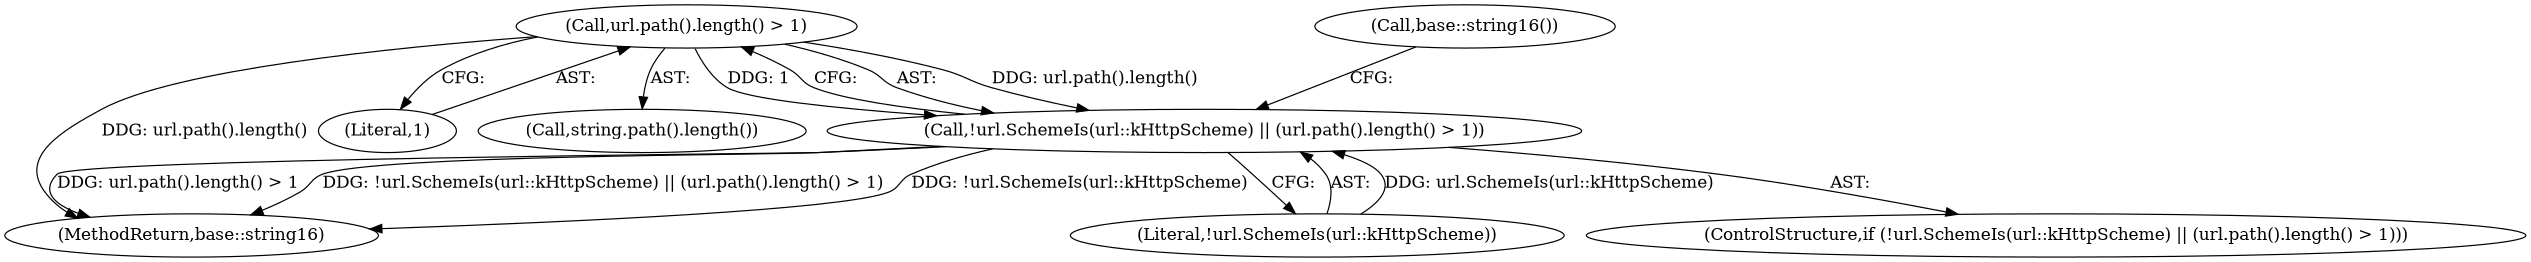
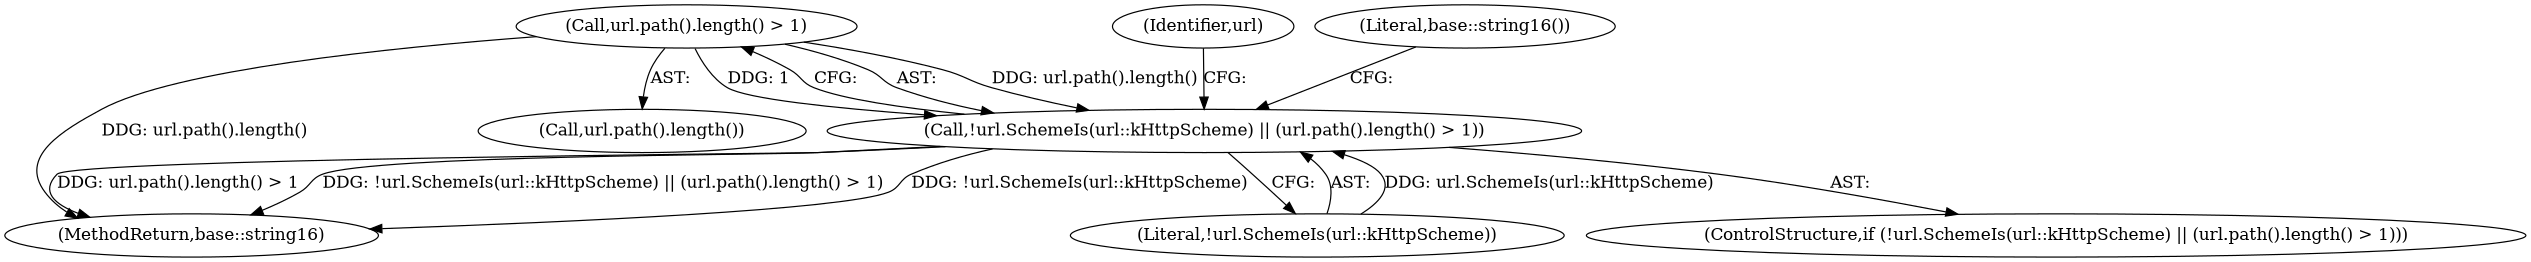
none -> (1203, 26)
(1465, 26) -> (1465, 26)
(387, 131) -> none
(642, 131) -> (642, 131)
